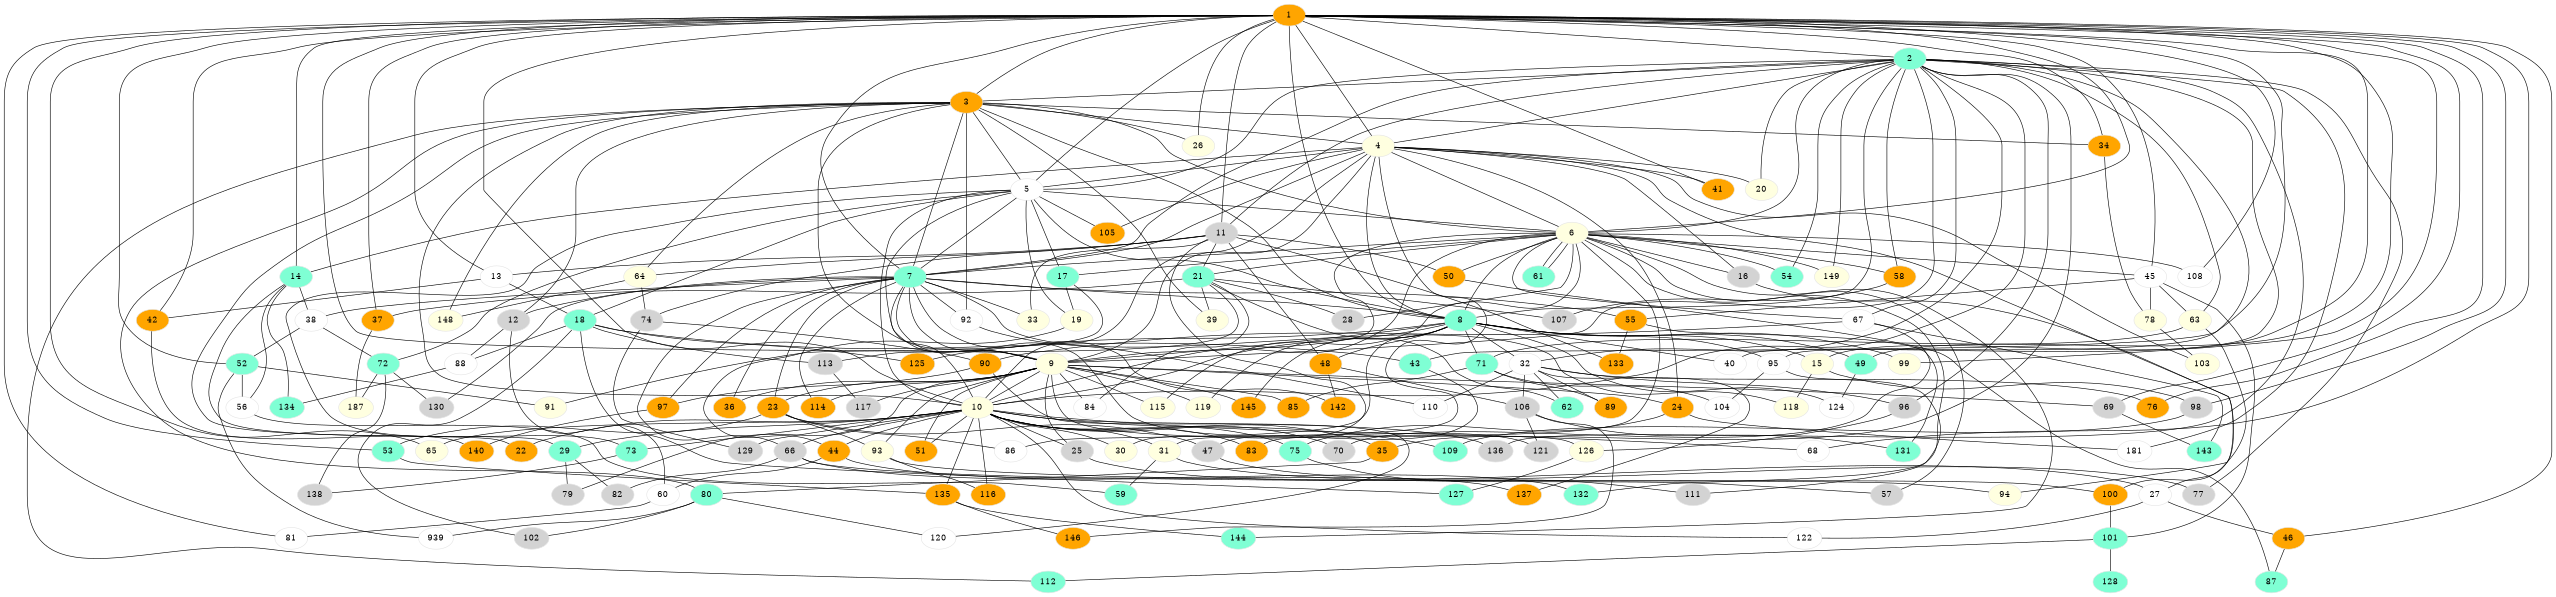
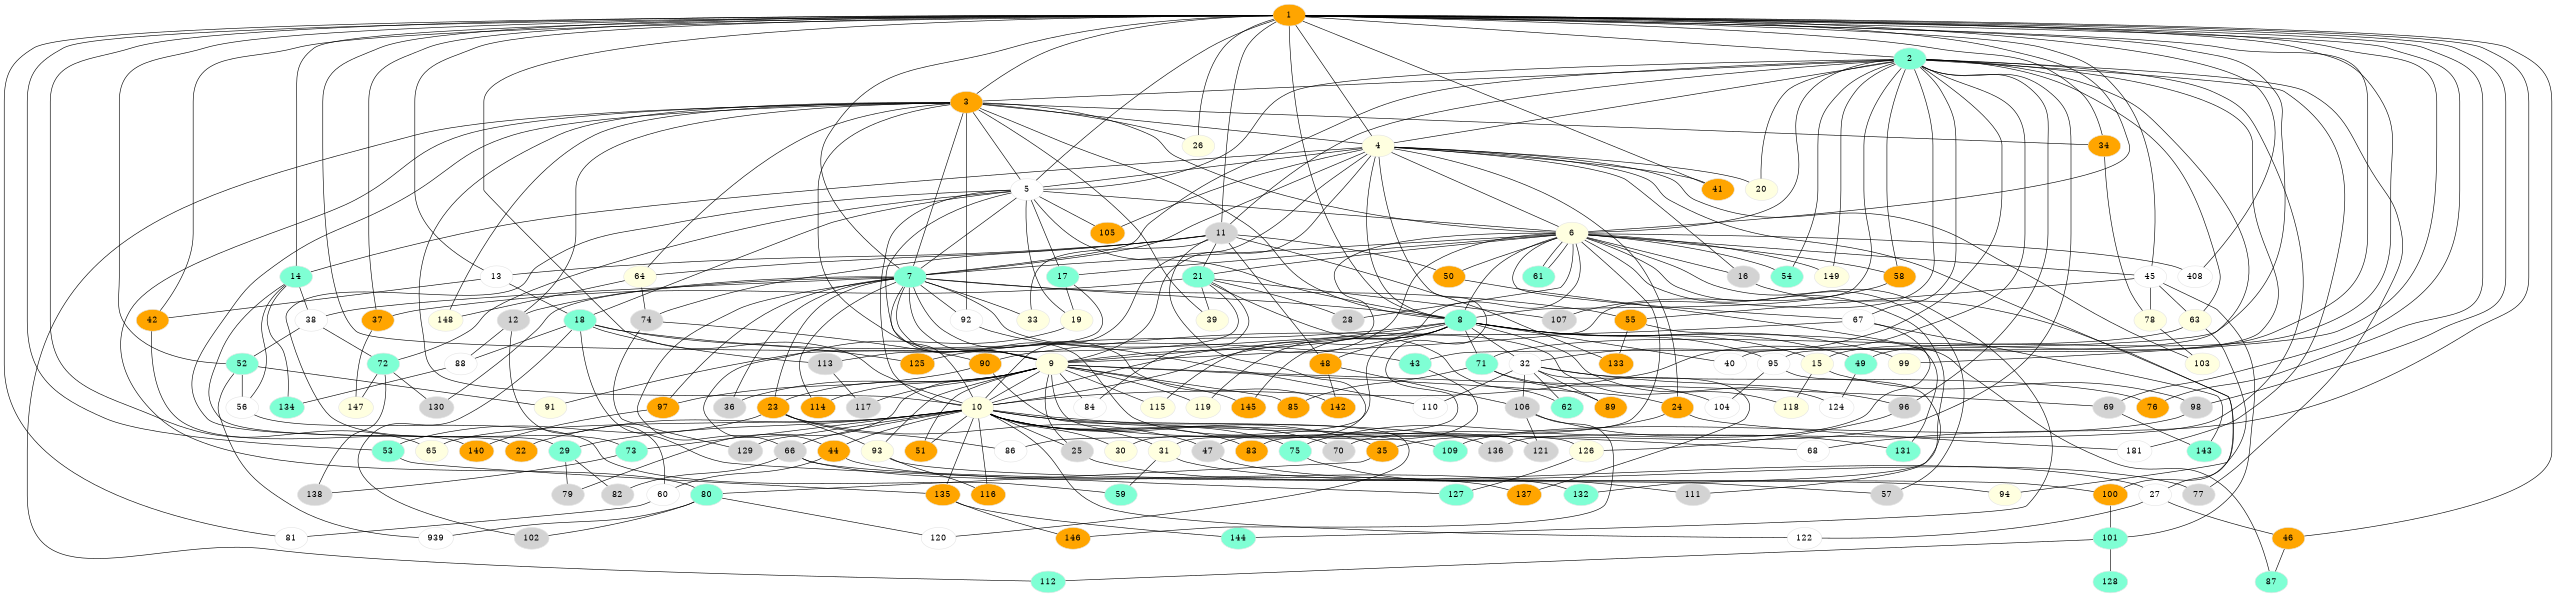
(2195, 277) -> (2195, 277)
(356, 408) -> (356, 408)
(730, 408) -> (730, 408)
